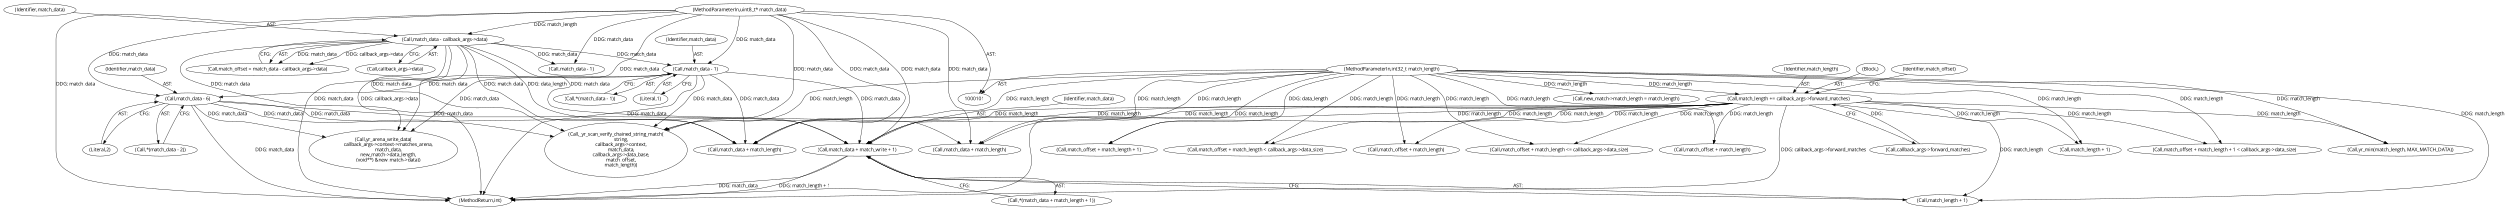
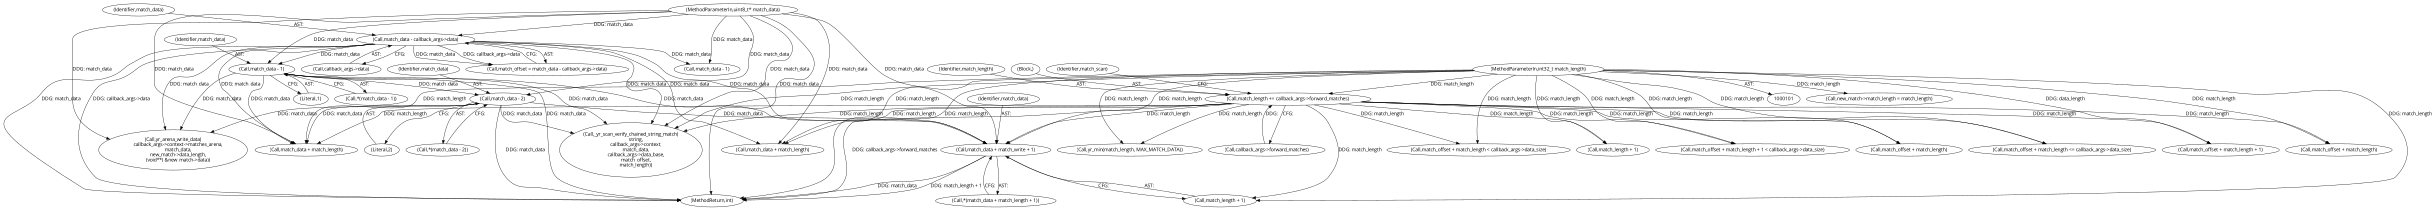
(921, 17) -> none
(556, 25) -> (613, 25)
(1929, 69) -> (1083, 69)
(547, 84) -> (750, 84)
(188, 99) -> (503, 99)
